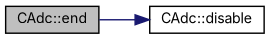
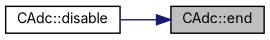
(117, 20) -> (138, 20)
